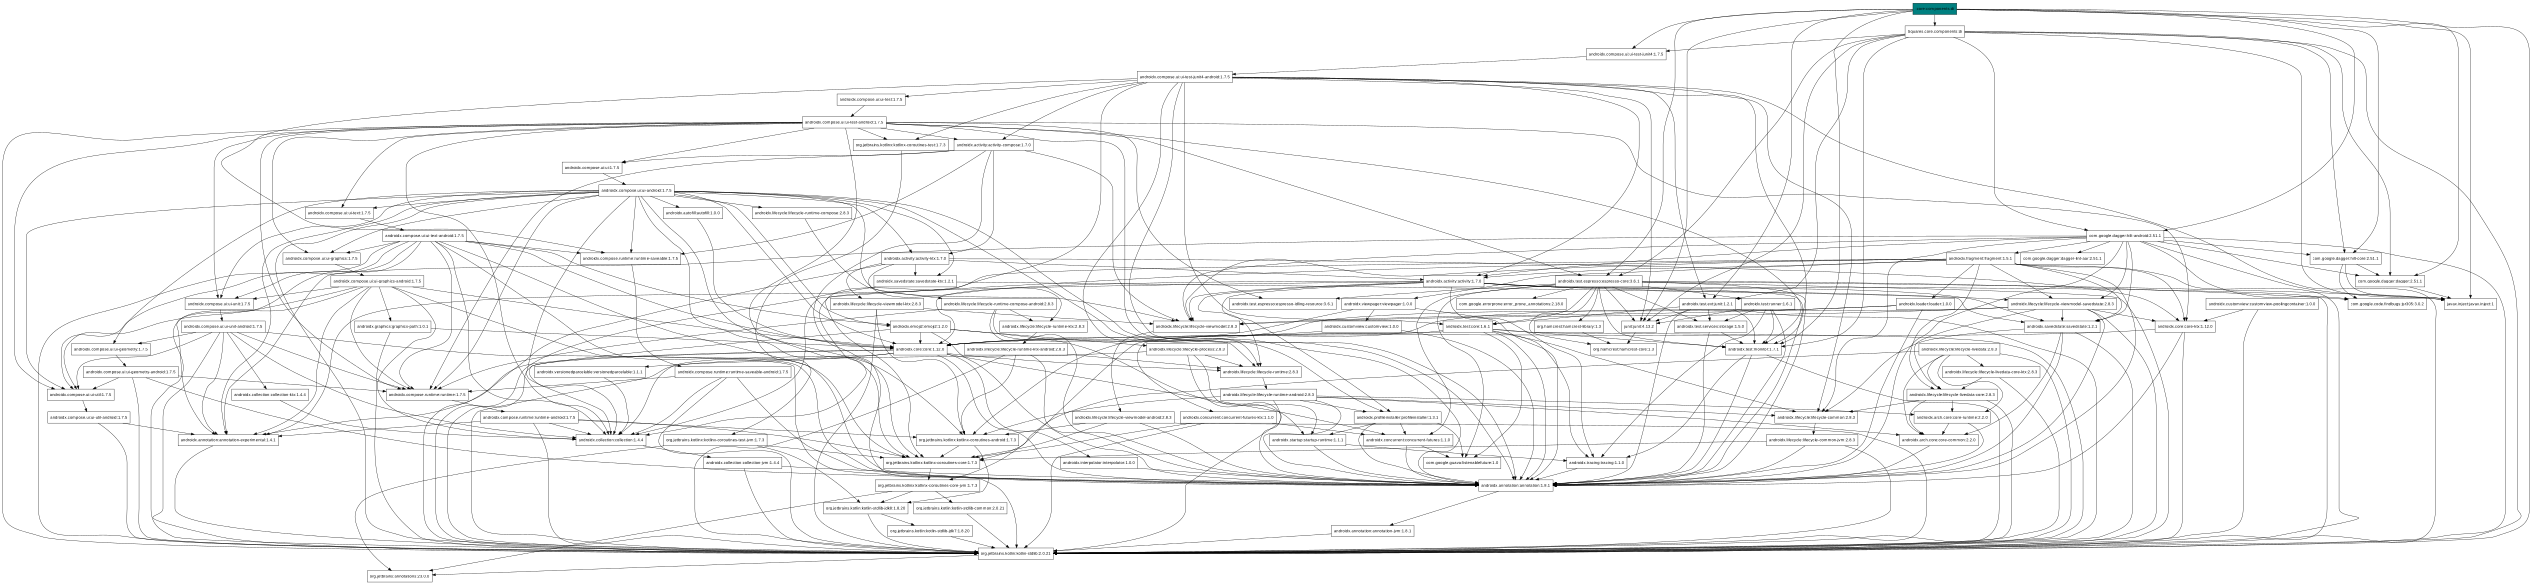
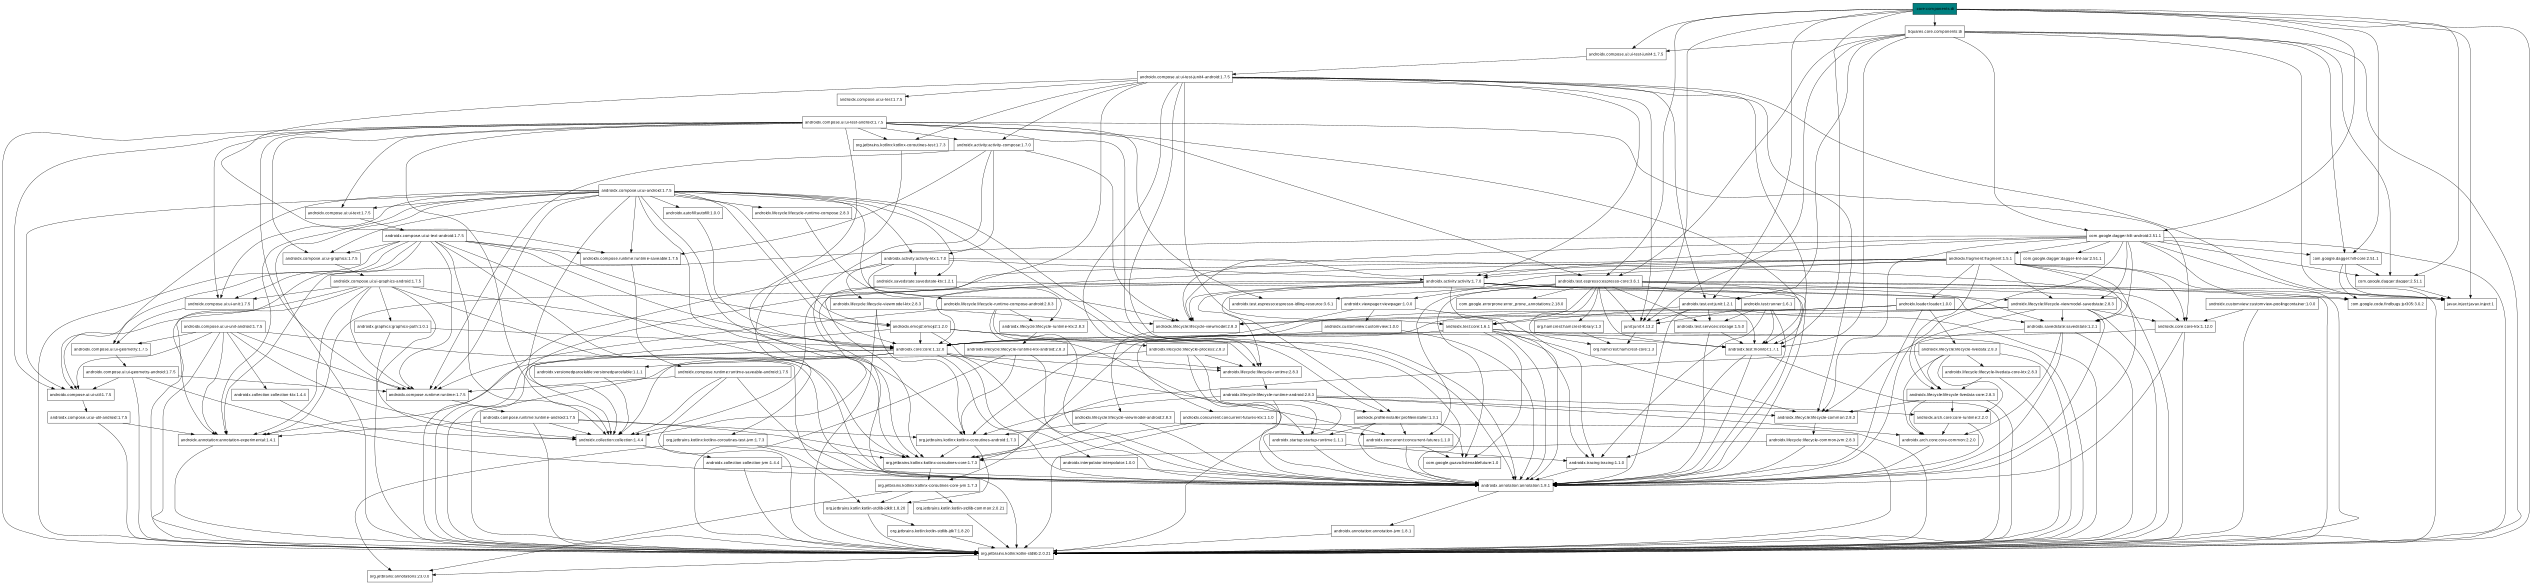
(859, 110) -> none
(592, 168) -> none
(221, 314) -> (149, 319)
none -> (1941, 325)
